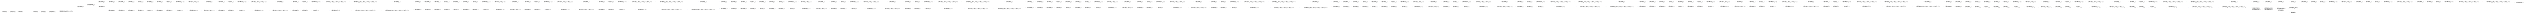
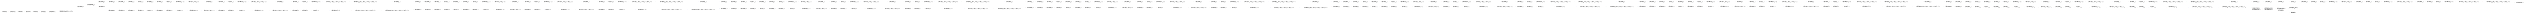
none -> (28, 12)
